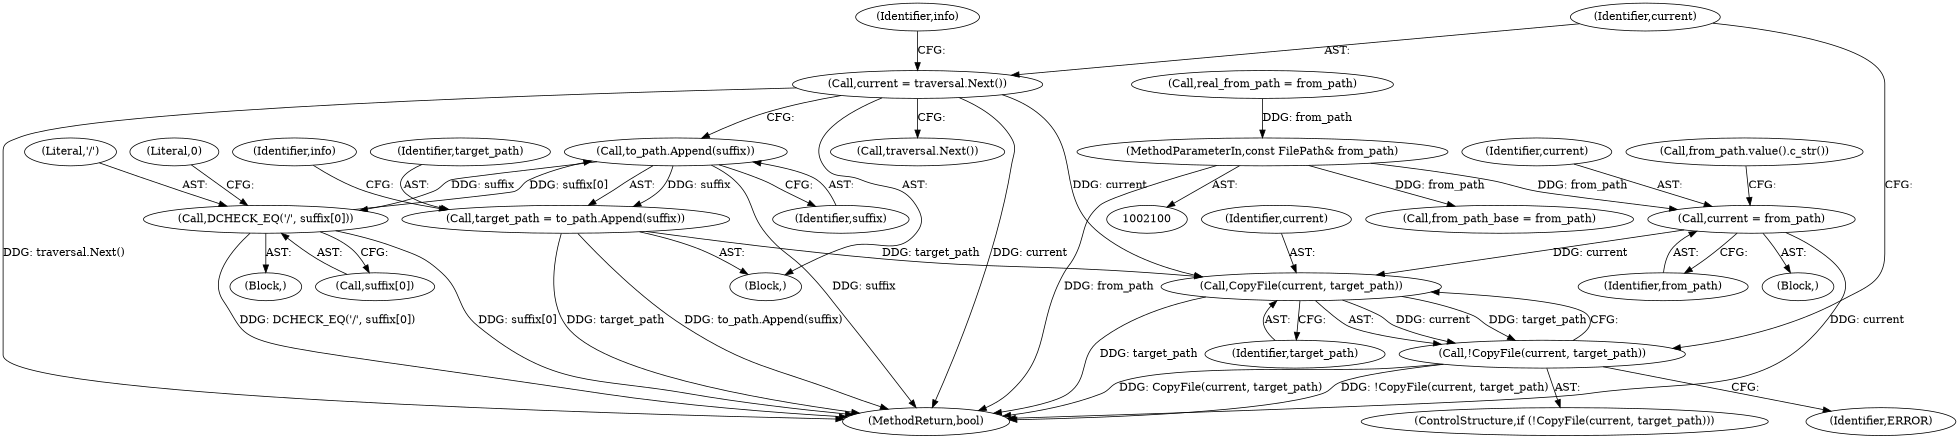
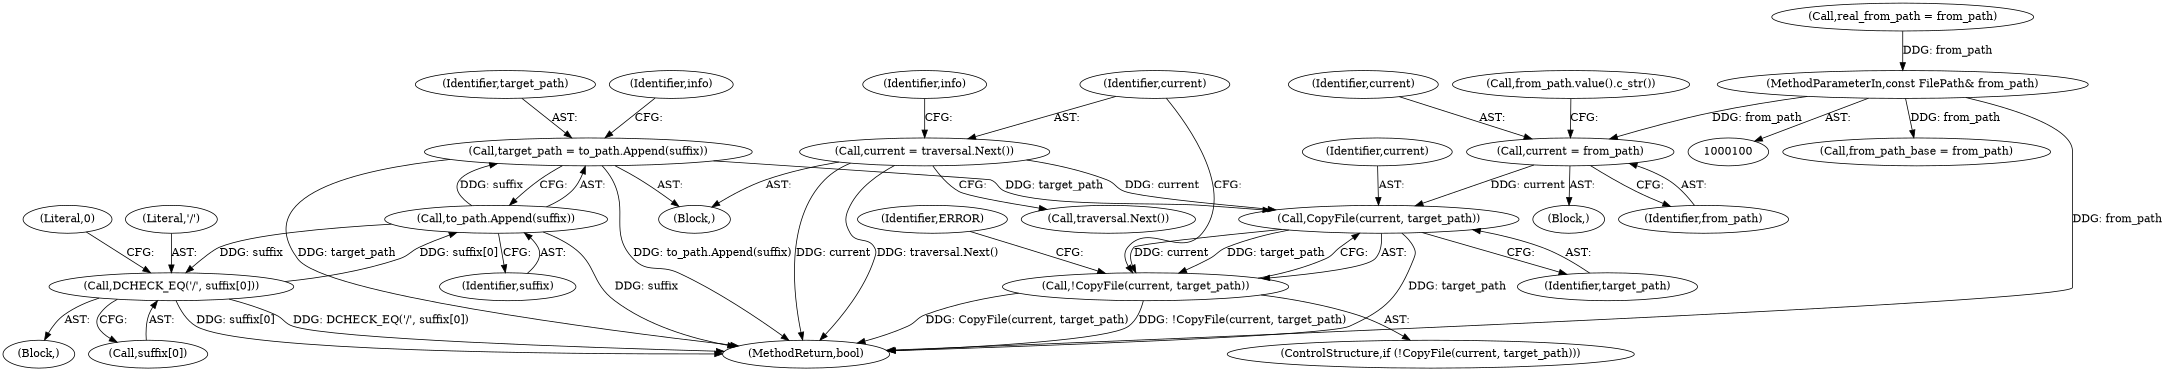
(773, 110) -> (538, 181)
(1147, 219) -> (1728, 152)
(1713, 388) -> (1034, 251)
(1493, 400) -> none
